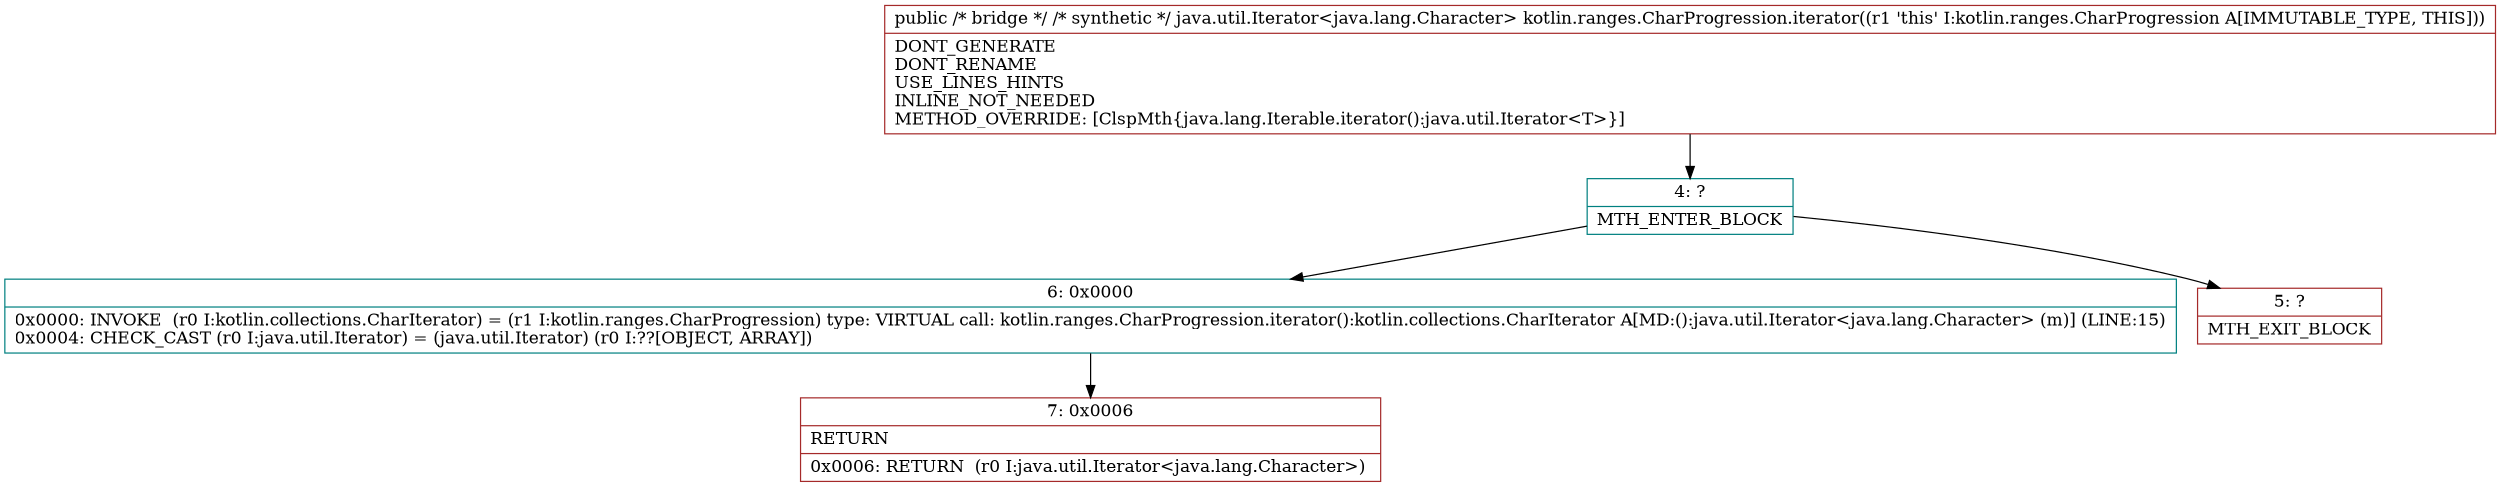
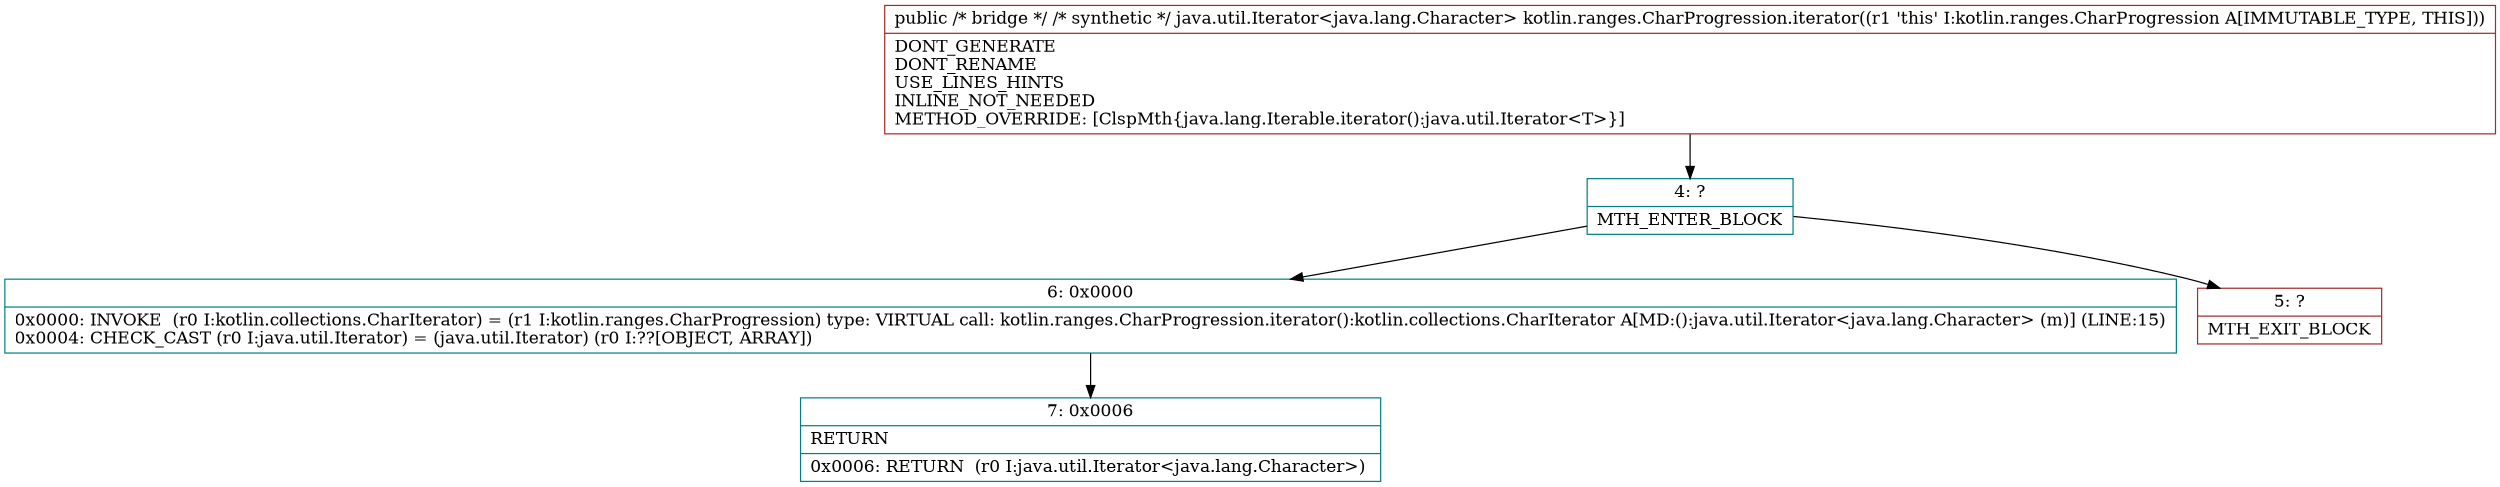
(1091, 440) -> (1091, 440)
